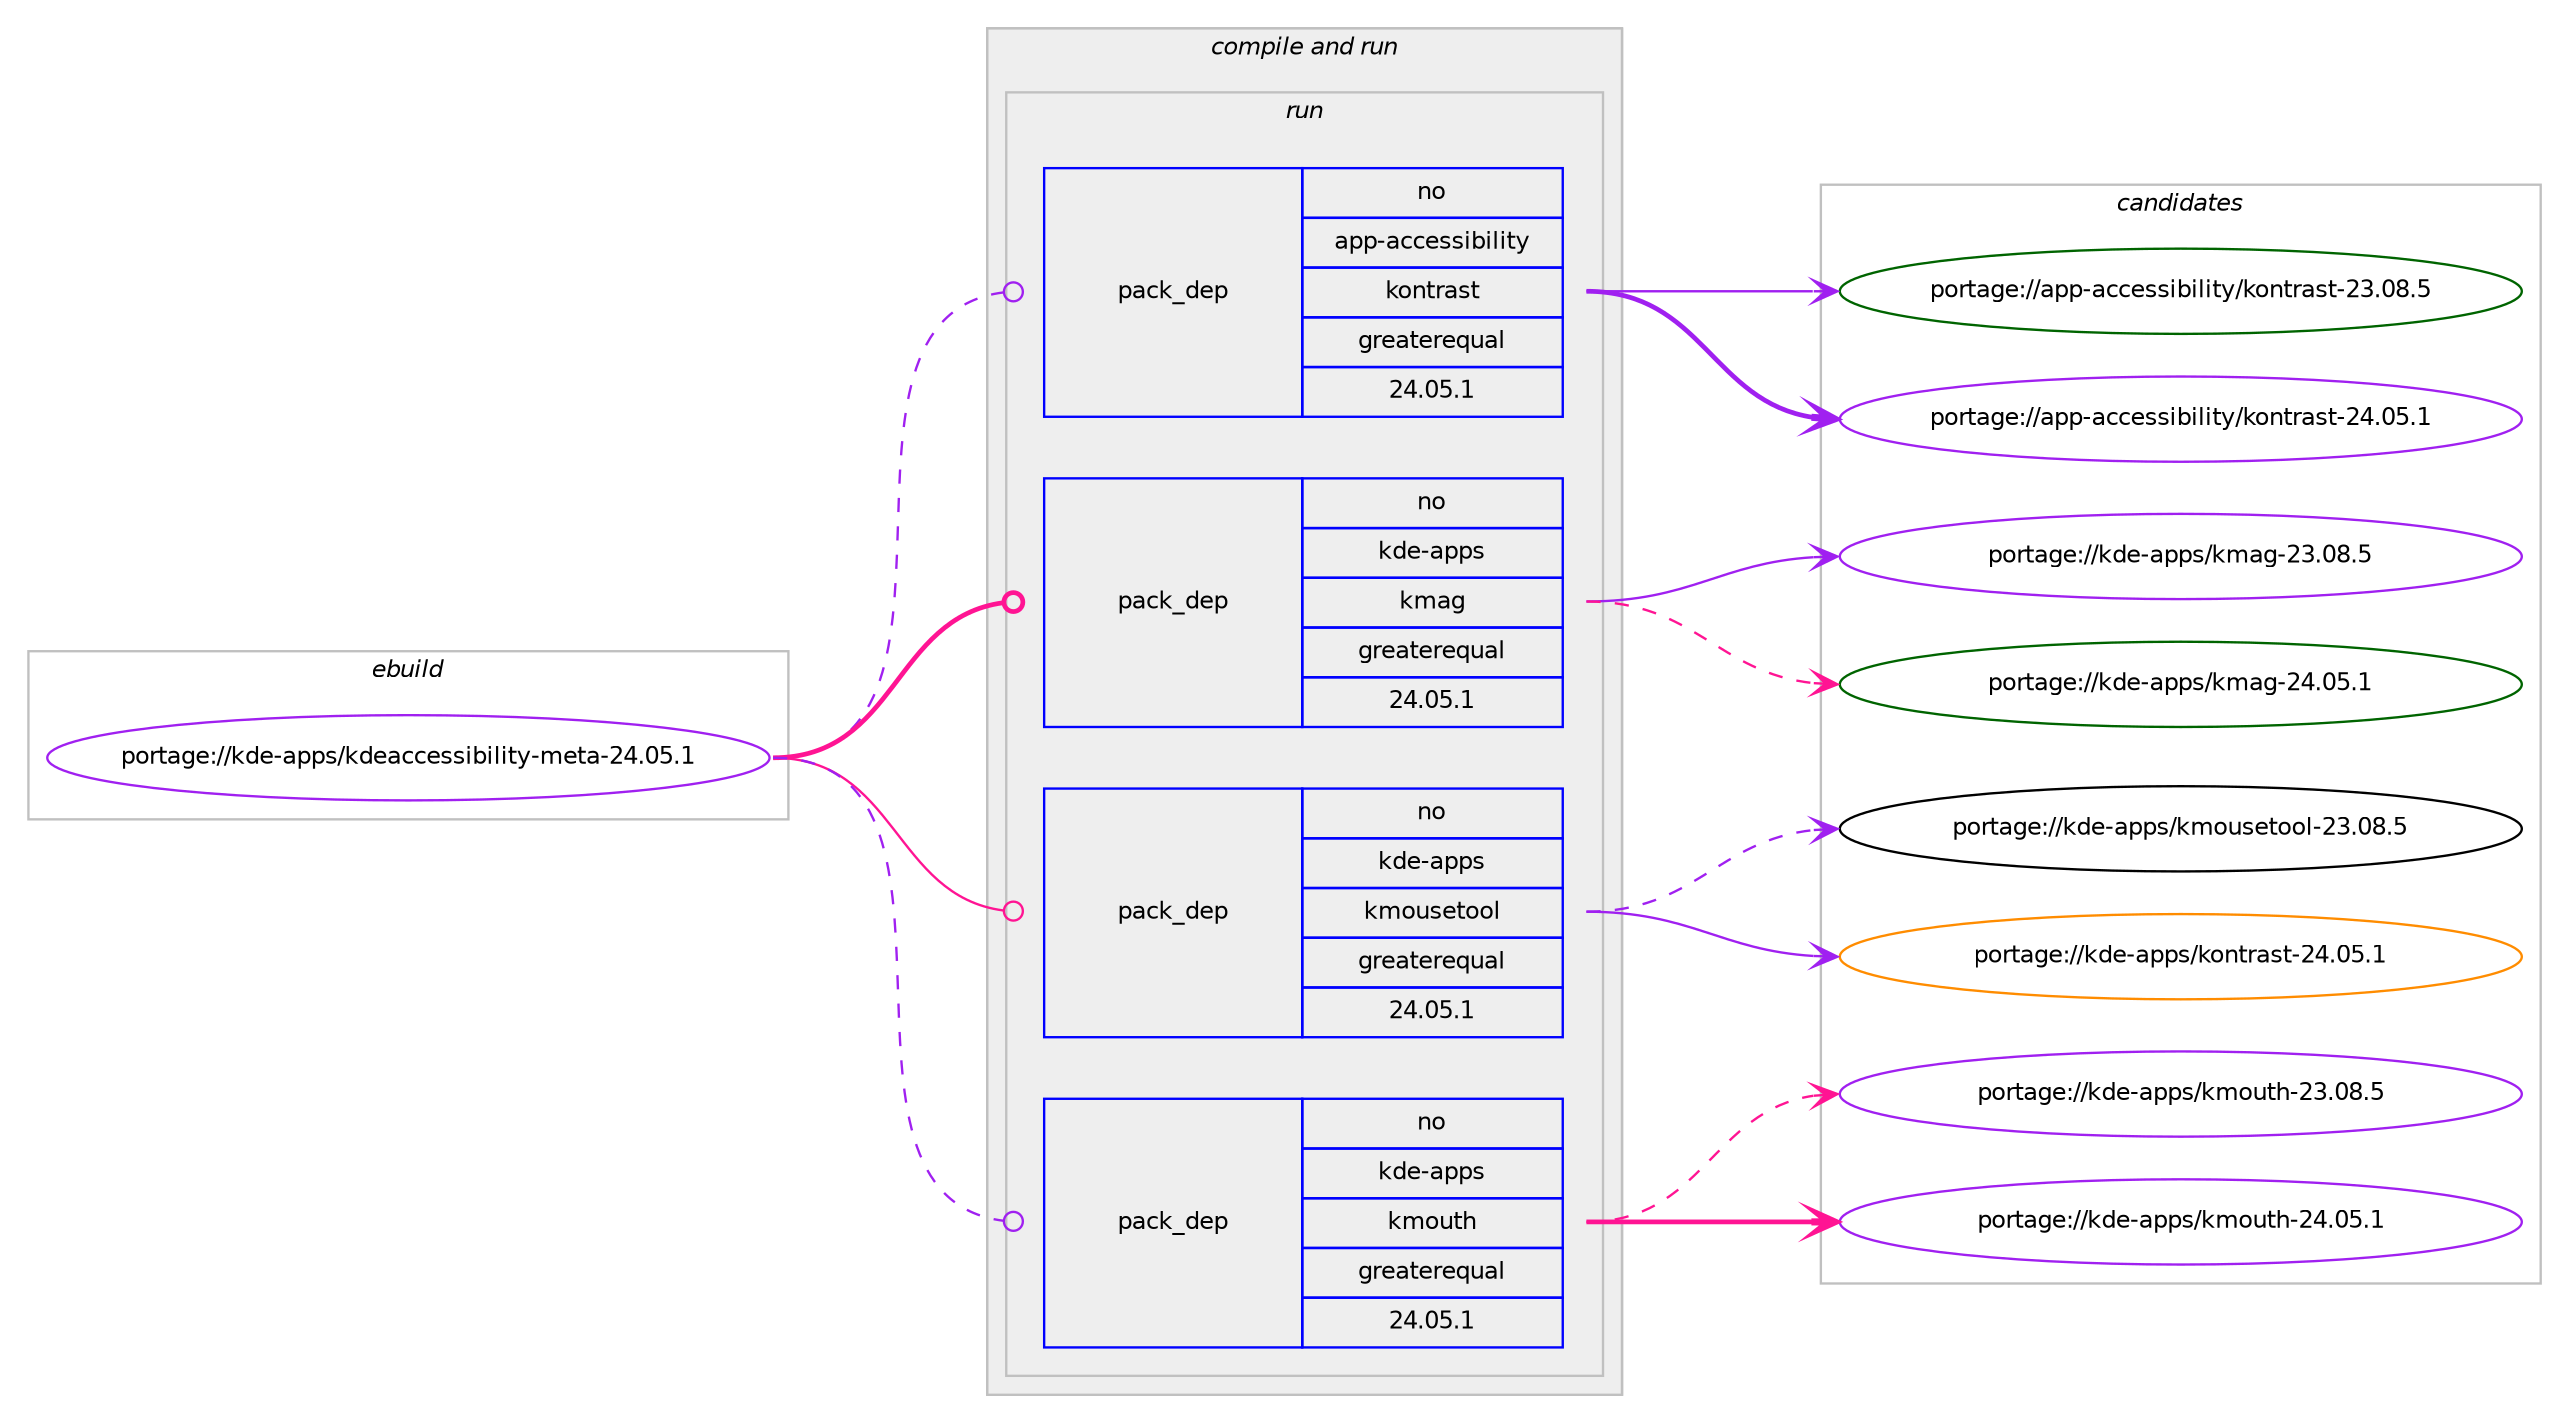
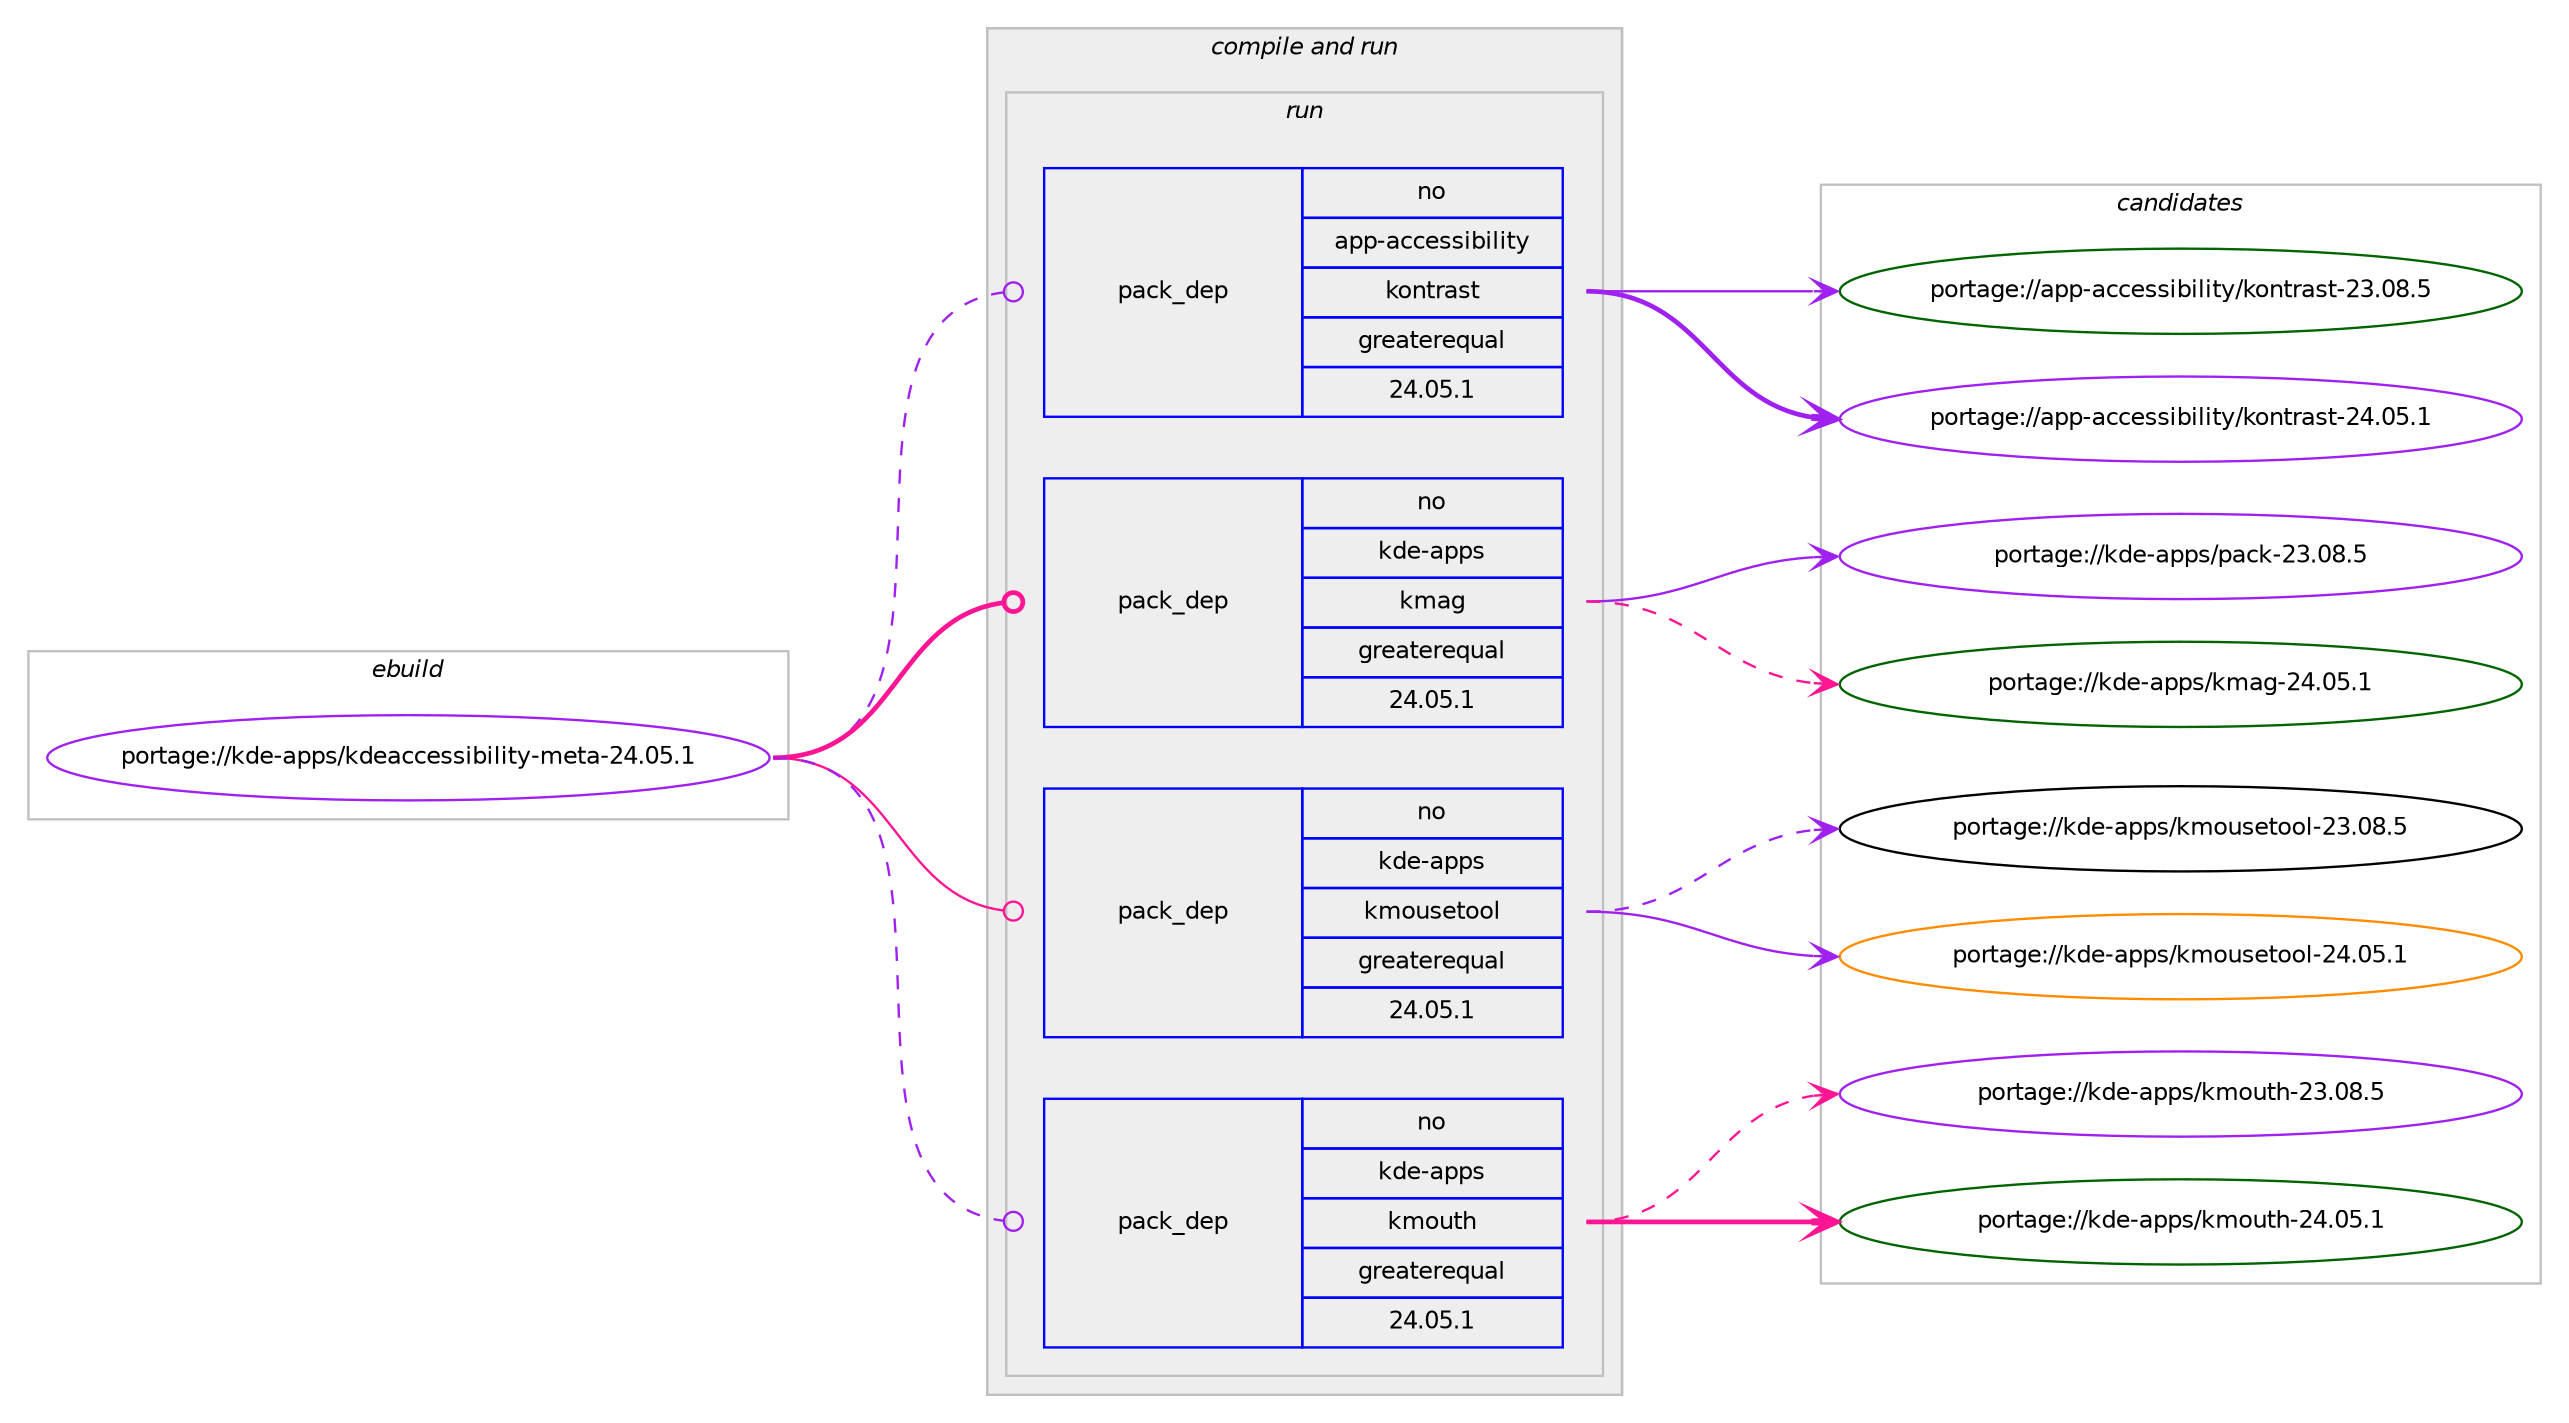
(2181, 556) -> (2181, 556)
(2181, 957) -> (2181, 957)
(2181, 1222) -> (2181, 1222)
